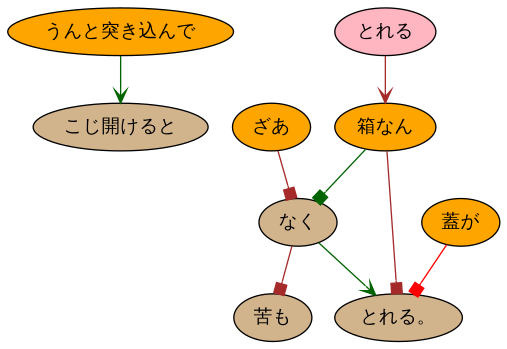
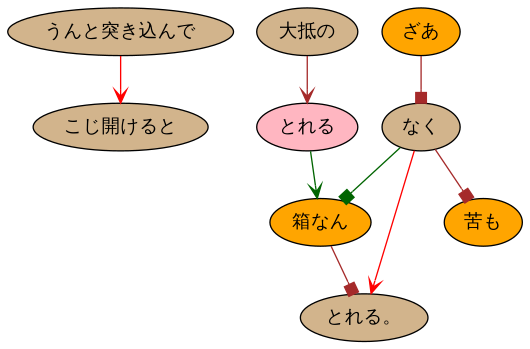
(121, 32) -> (121, 32)
none -> (307, 32)
(121, 73) -> (121, 73)
(385, 73) -> (313, 168)
(346, 170) -> (376, 170)
(461, 222) -> none
(342, 264) -> (395, 216)
(273, 318) -> (483, 222)
